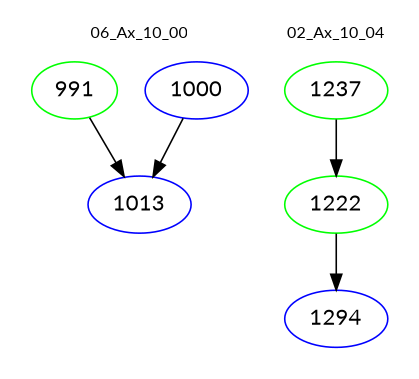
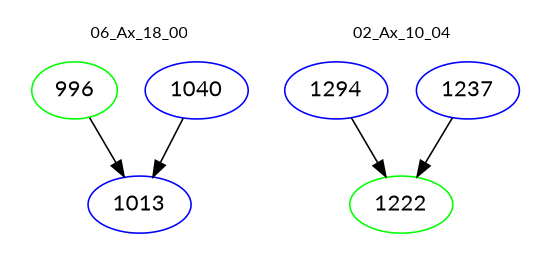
(140, 34) -> (140, 34)
(75, 90) -> (75, 90)
(197, 90) -> (197, 90)
(336, 90) -> (468, 90)
(336, 254) -> (365, 140)
